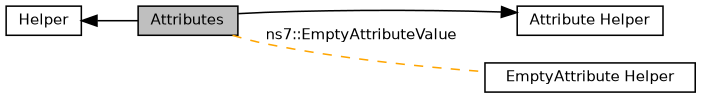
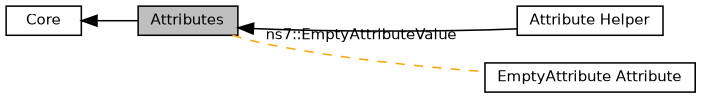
(370, 10) -> (385, 31)
(44, 21) -> (44, 21)
(590, 78) -> (590, 78)
